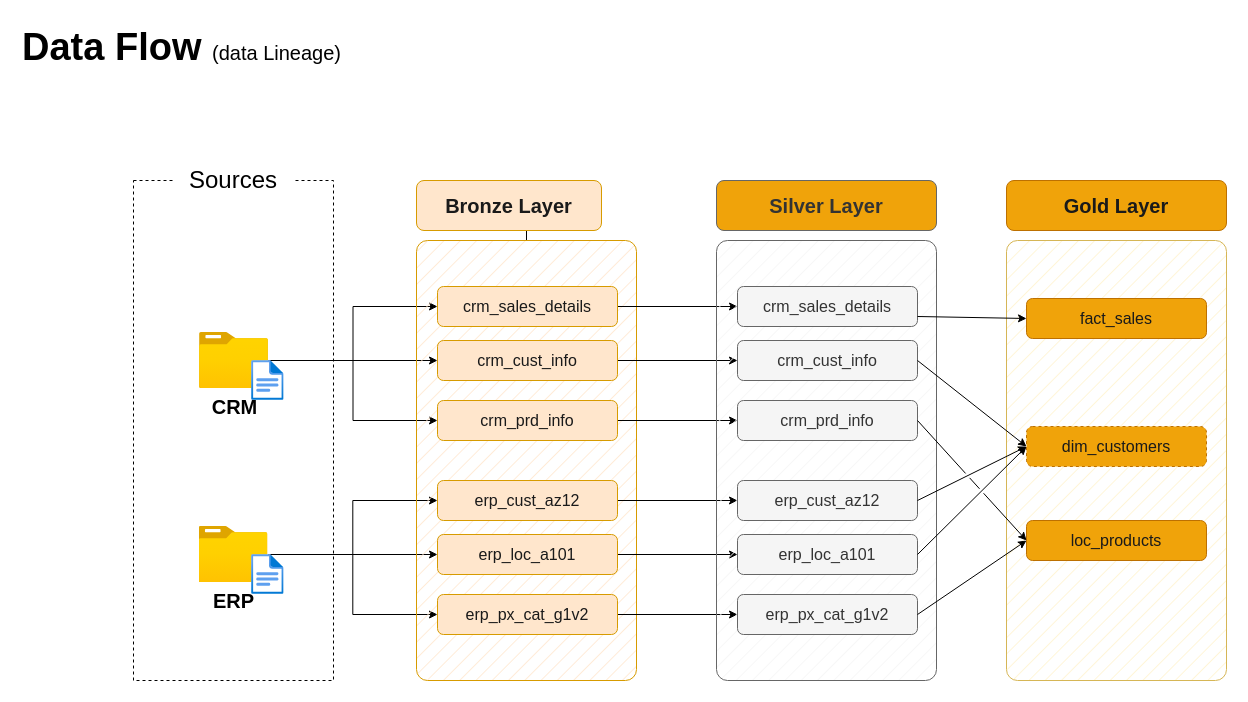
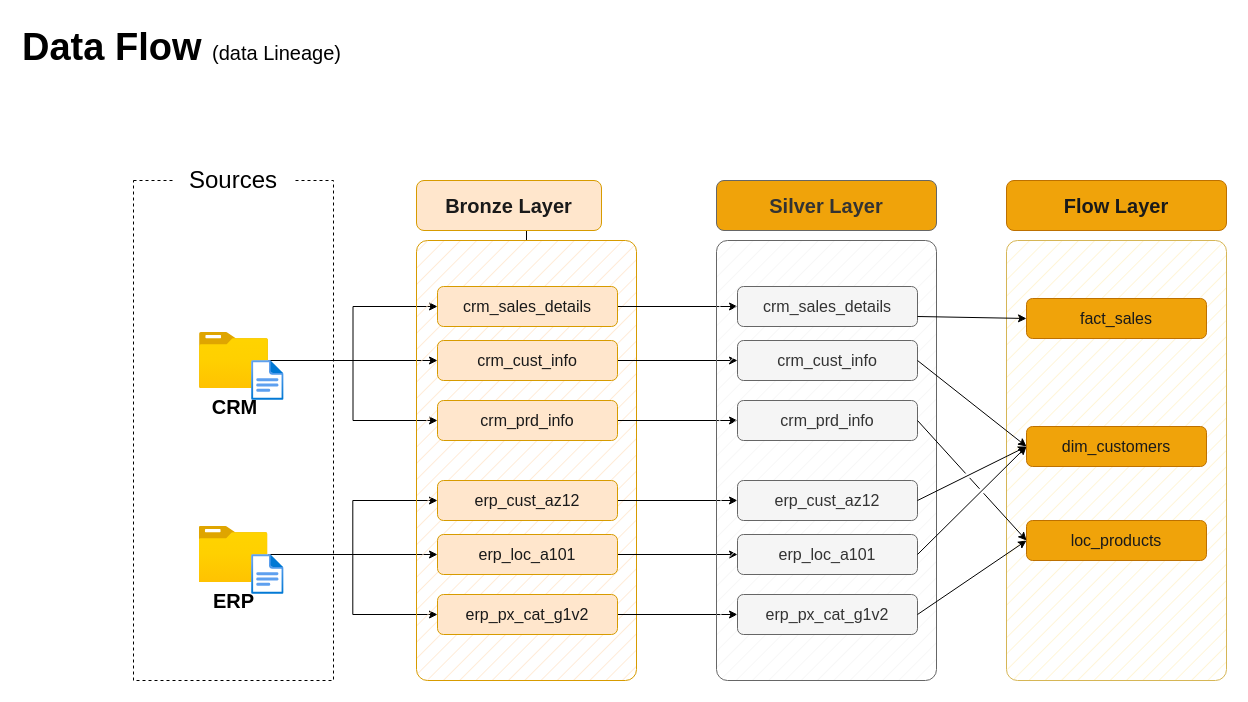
(1117, 206) -> (1117, 206)
(1117, 447) -> (1117, 447)
